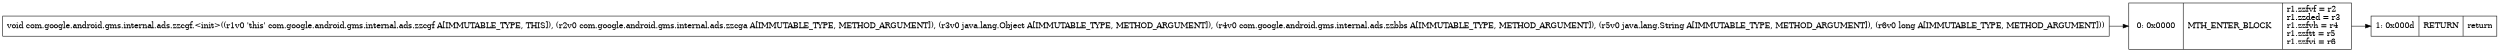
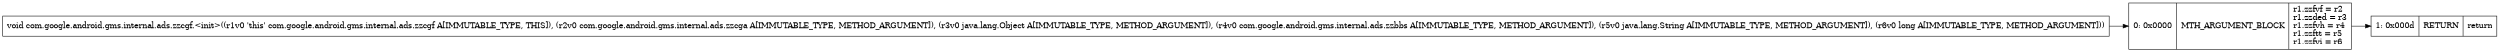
(2230, 26) -> (2233, 26)
